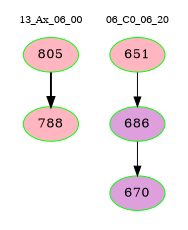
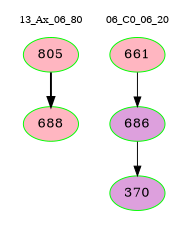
(51, 21) -> (51, 21)
(137, 55) -> (137, 55)
(51, 124) -> (51, 124)
(137, 193) -> (137, 193)
